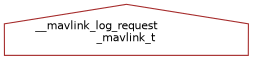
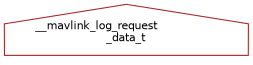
(126, 33) -> (126, 33)
